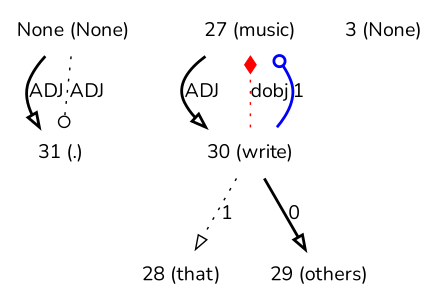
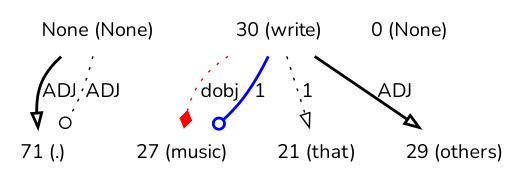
(384, 31) -> (410, 31)
(183, 84) -> none
(61, 153) -> (43, 153)
(295, 214) -> (395, 92)
(182, 275) -> (317, 153)
